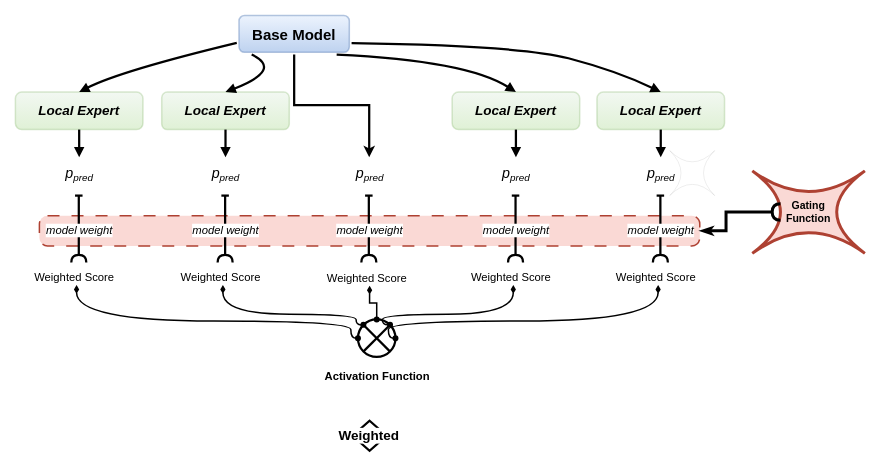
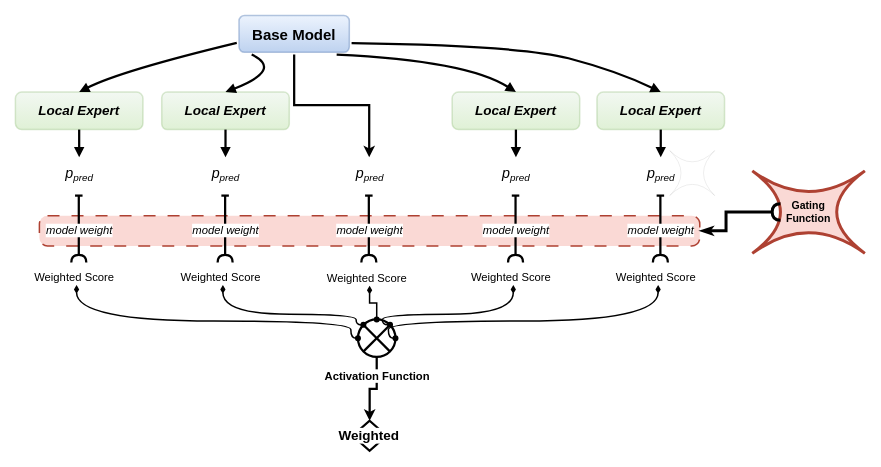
none -> (369, 394)
